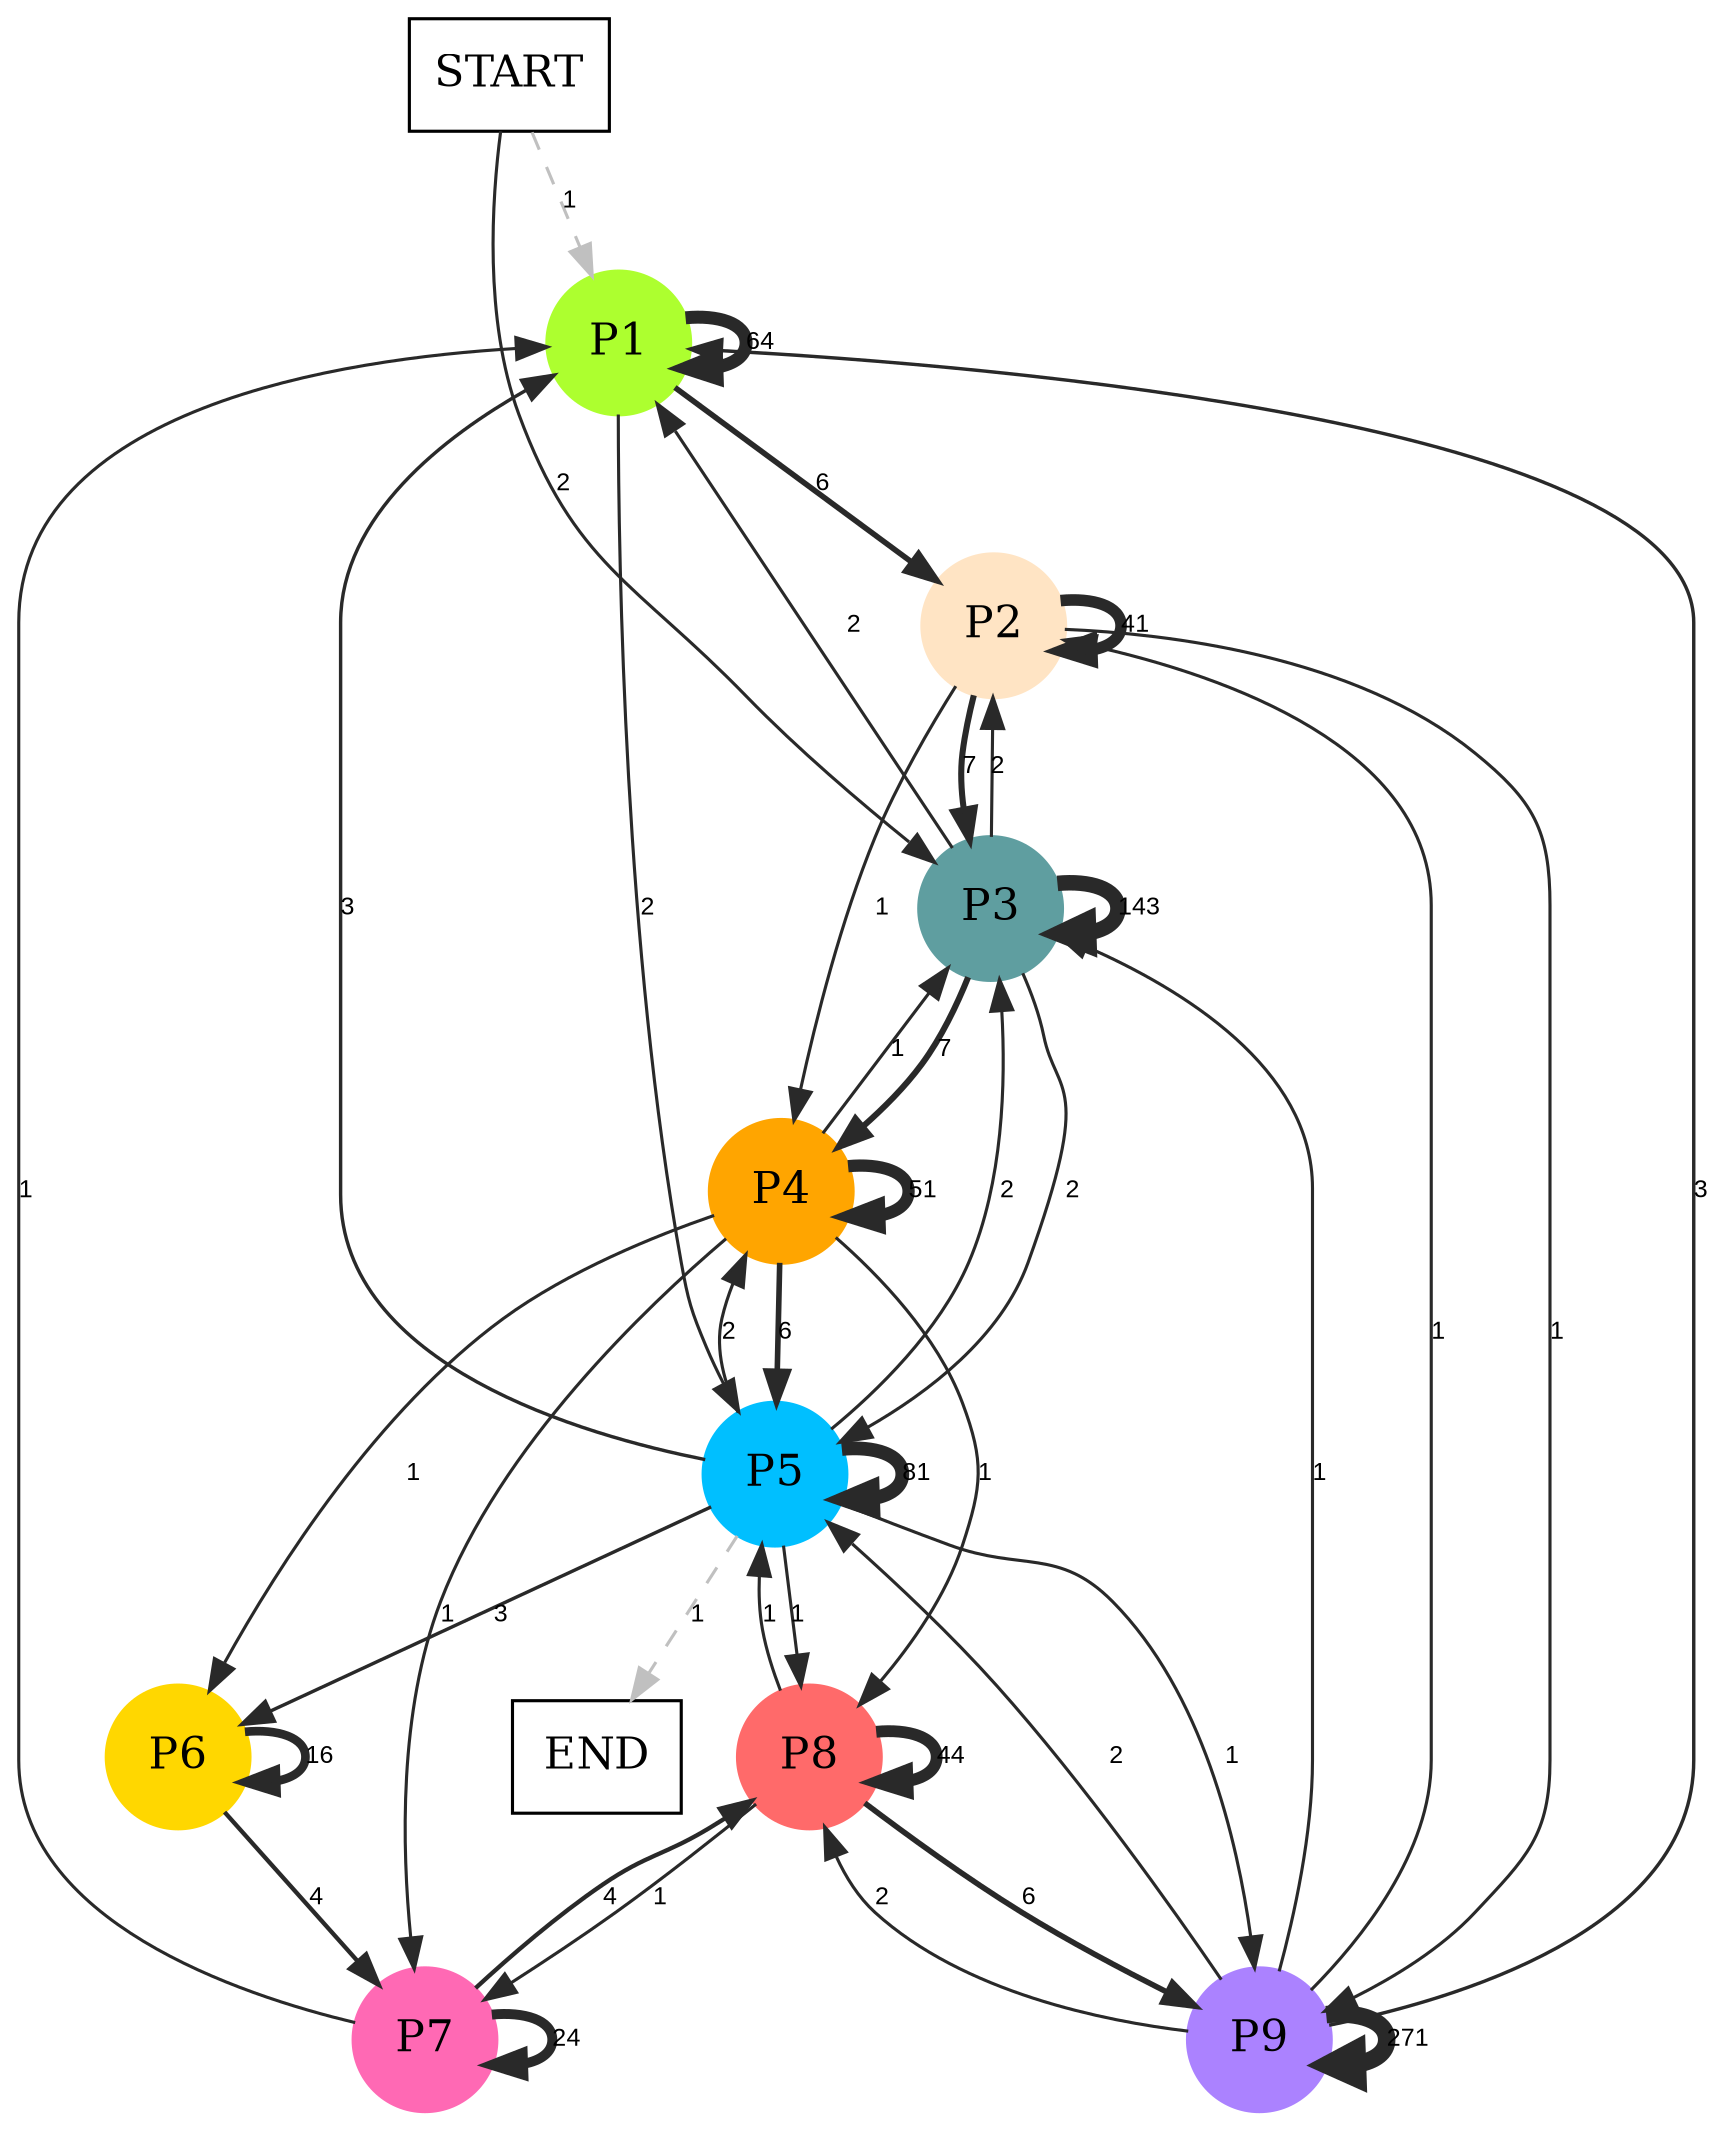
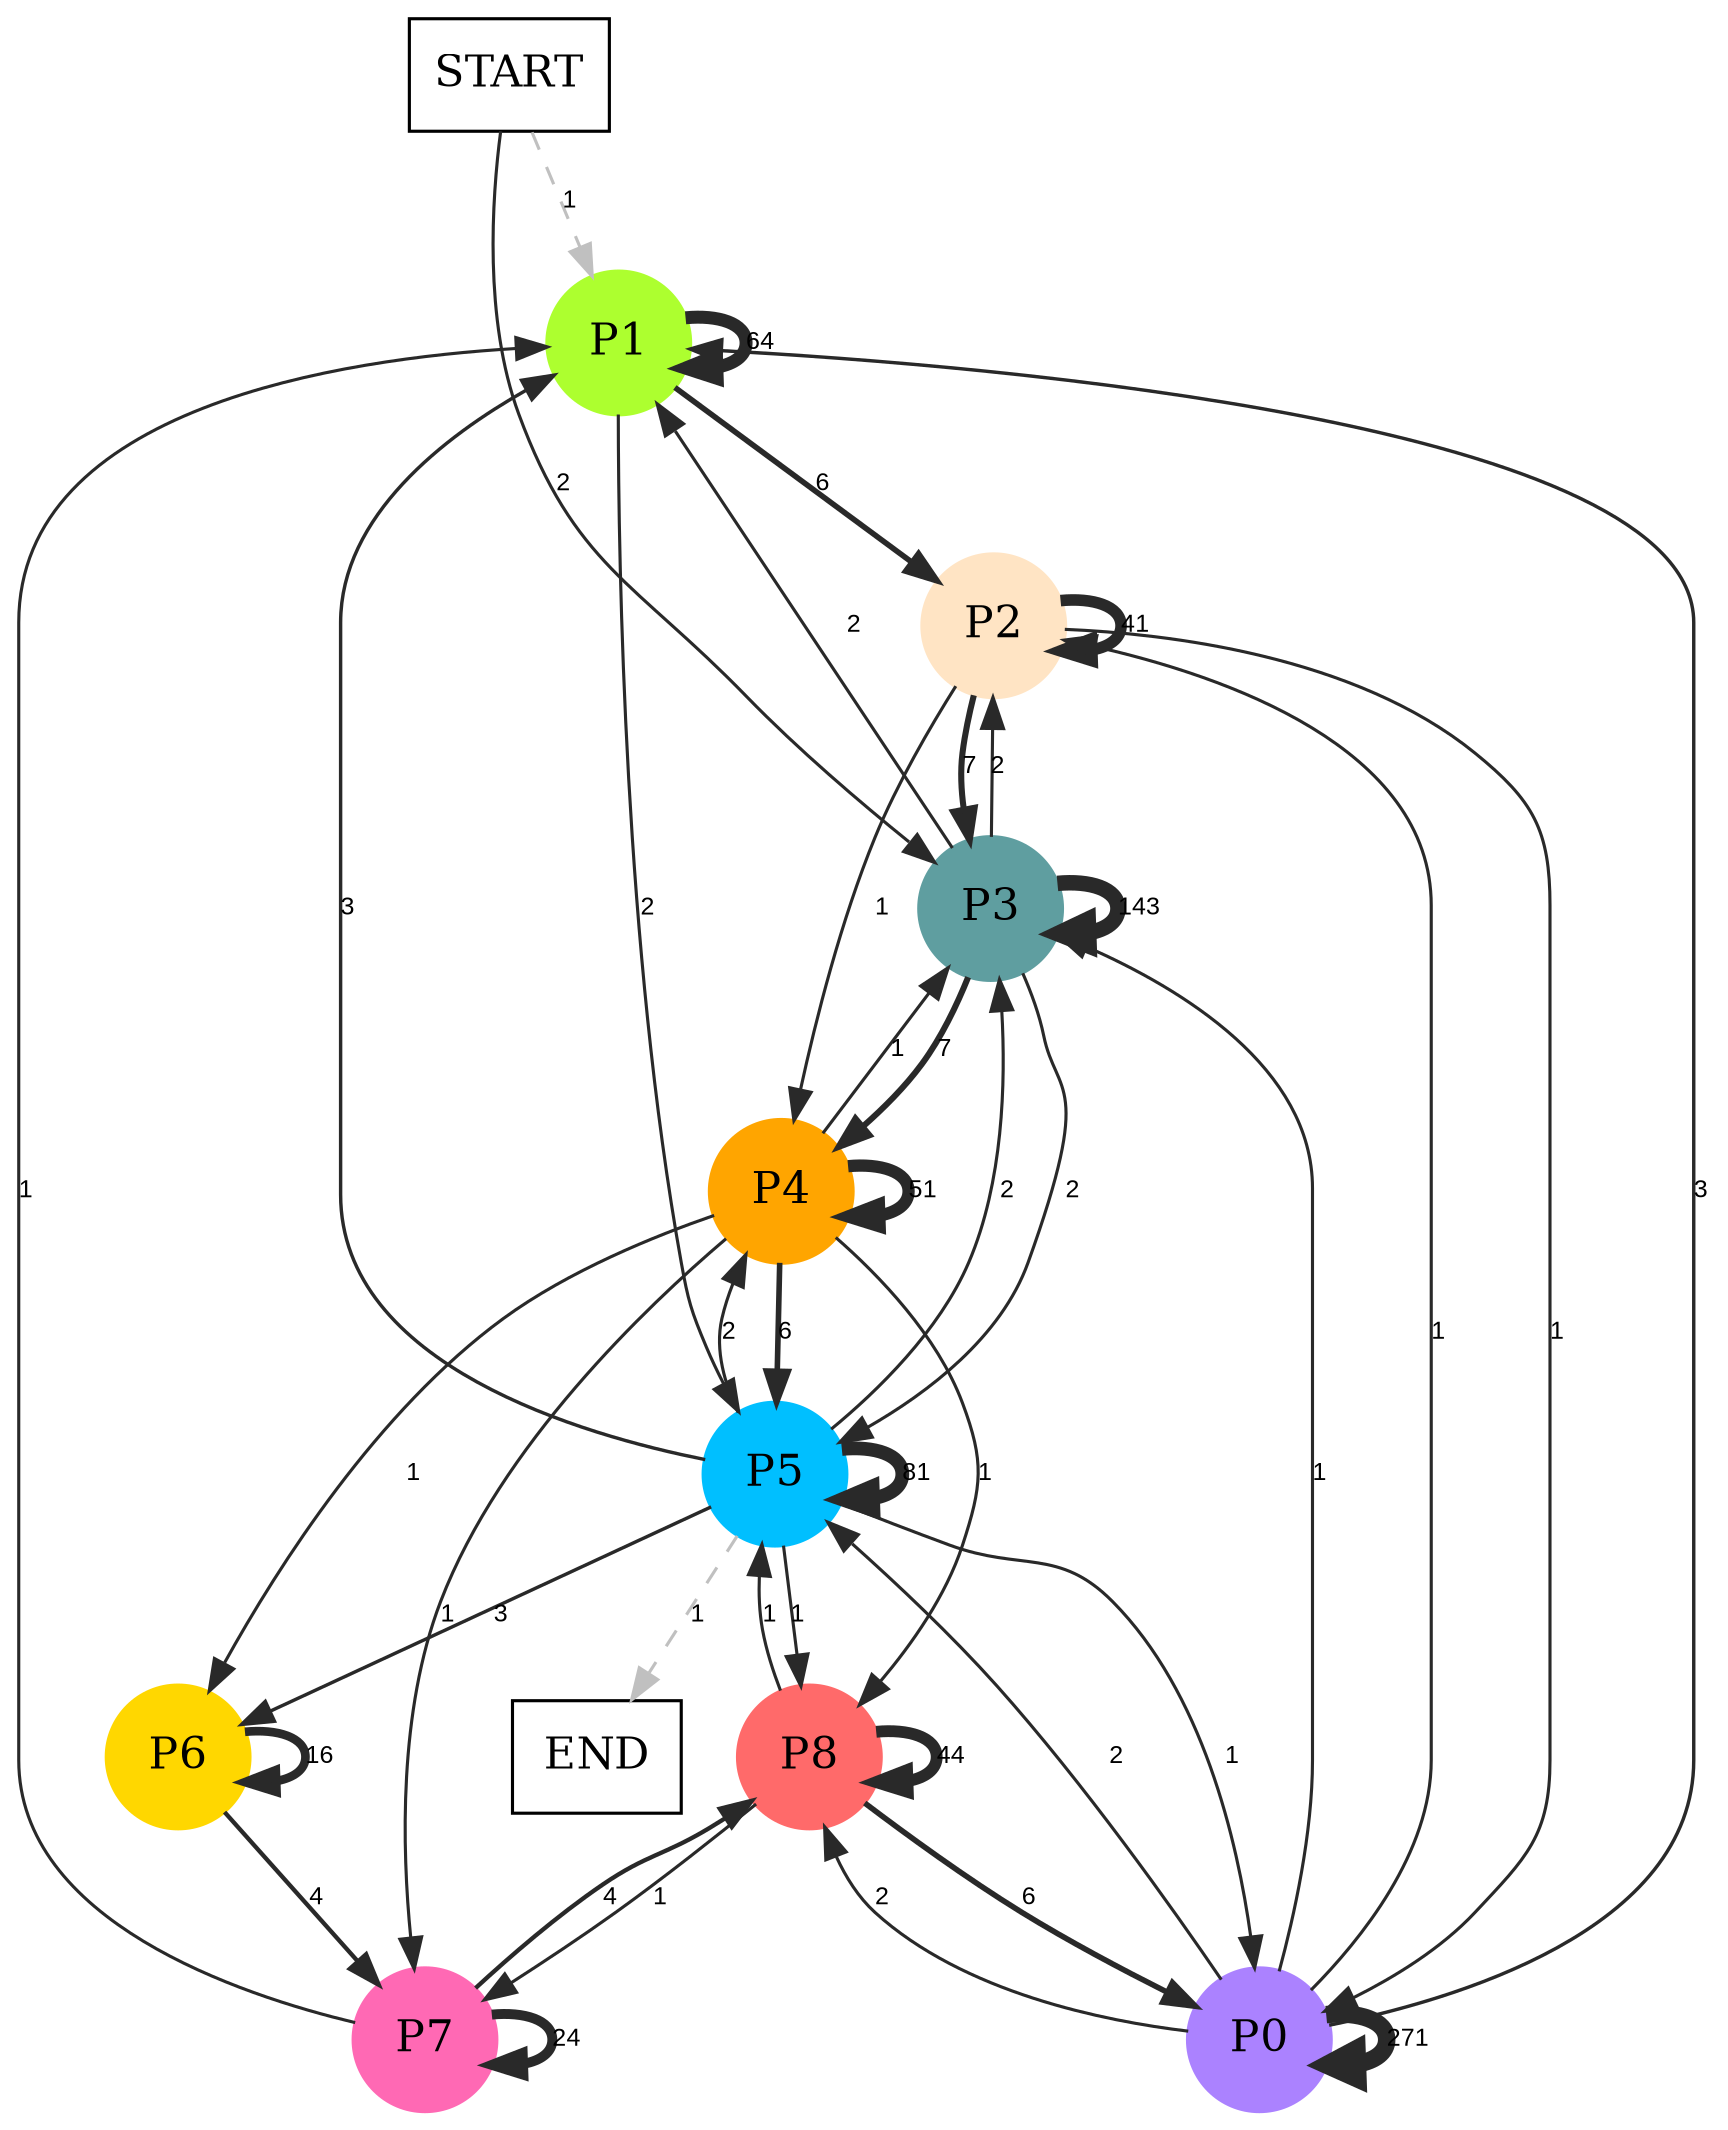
(1259, 2040) -> (1259, 2040)
